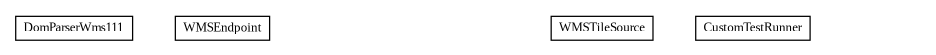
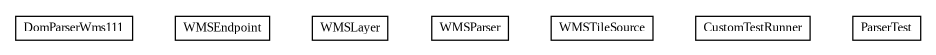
none -> (350, 28)
none -> (469, 28)
none -> (887, 28)
